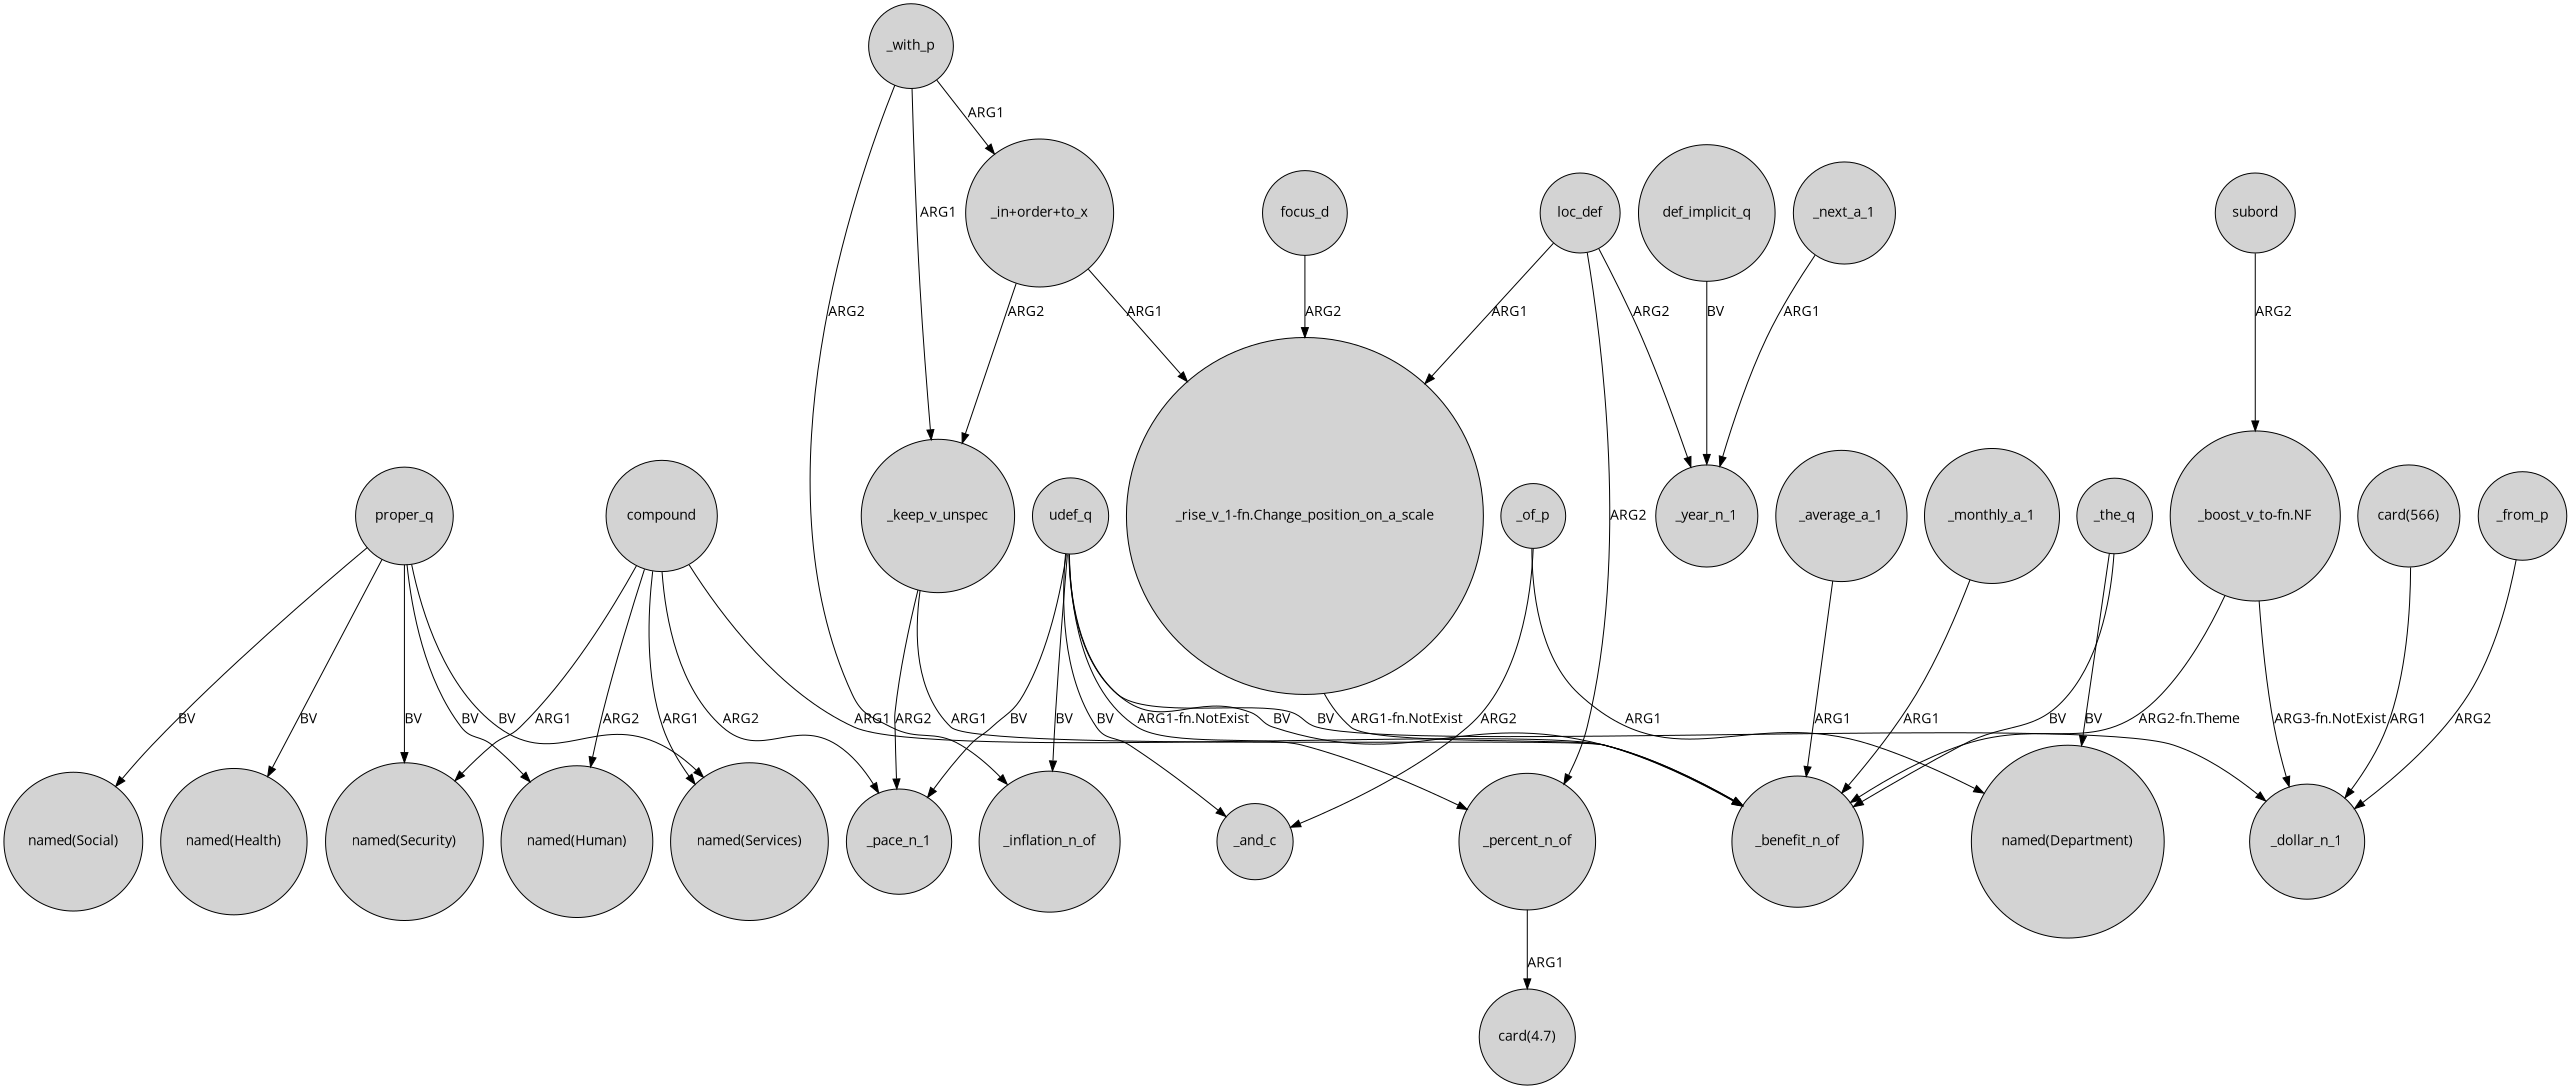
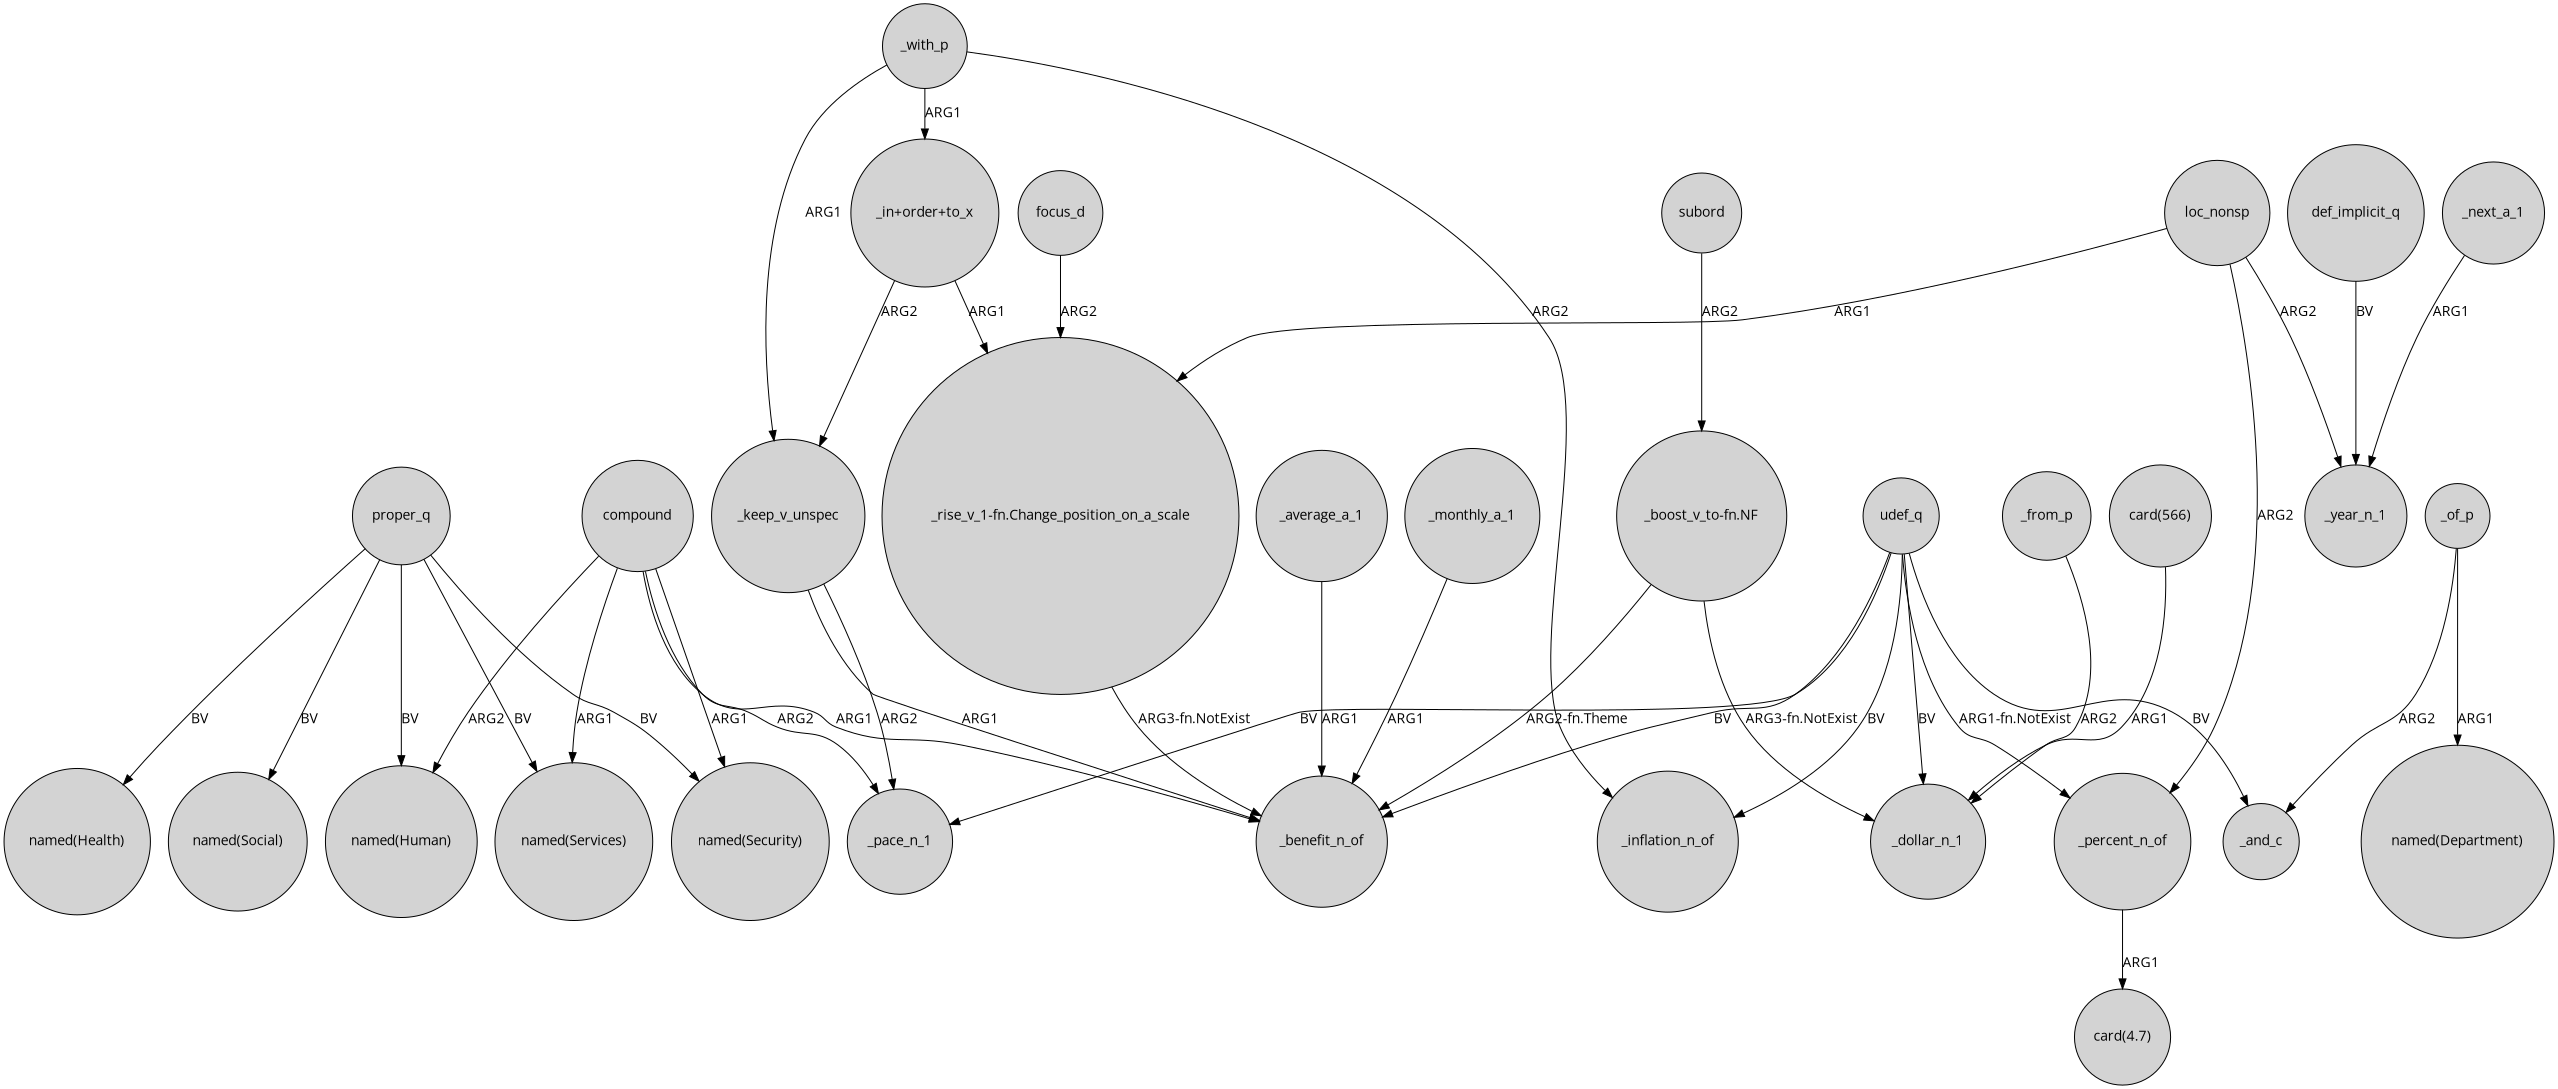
(1580, 213) -> (2217, 213)
(2115, 516) -> none
(1407, 720) -> (1195, 720)
